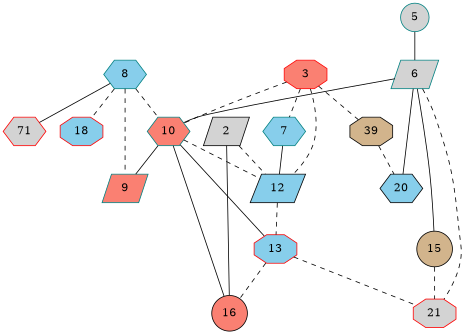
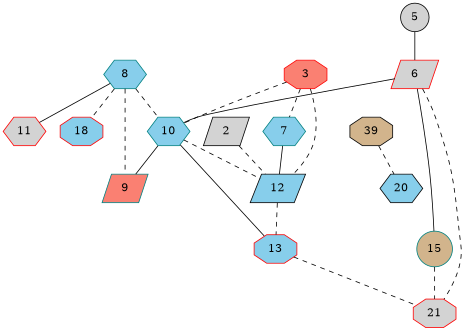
(415, 17) -> (415, 17)
(415, 74) -> (415, 74)
(338, 103) -> none
(25, 131) -> (25, 131)
(169, 131) -> (169, 131)
(408, 131) -> none
(435, 249) -> (435, 249)
(230, 313) -> none
